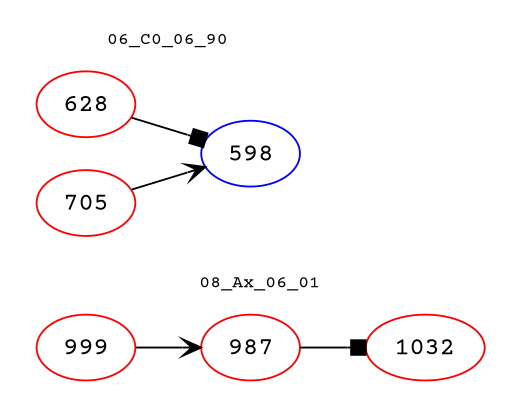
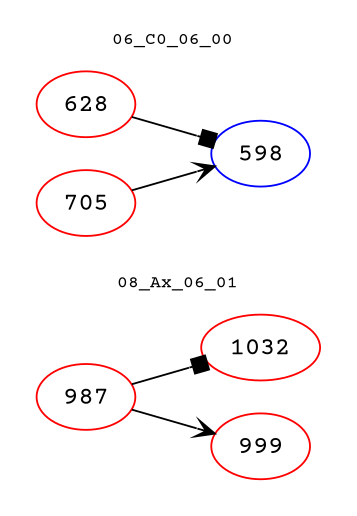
(168, 39) -> (173, 39)
(159, 348) -> (164, 419)
